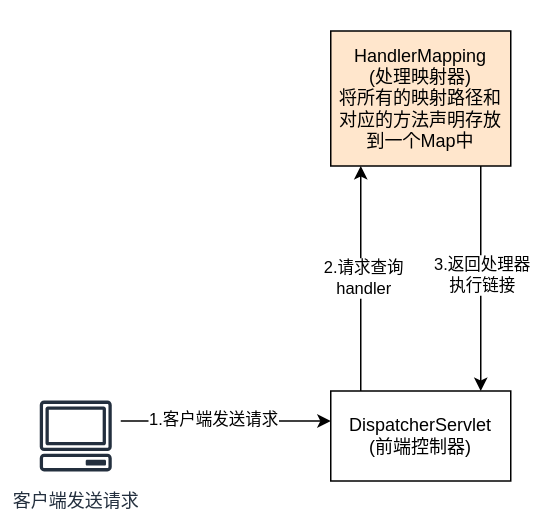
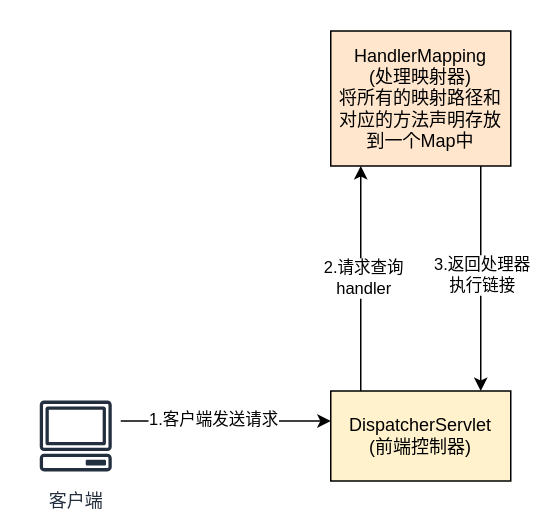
(421, 436) -> (421, 436)
(77, 502) -> (77, 502)
